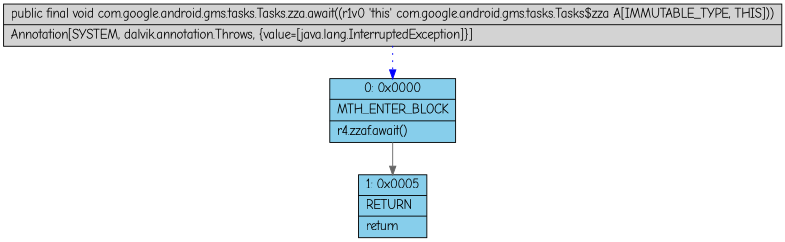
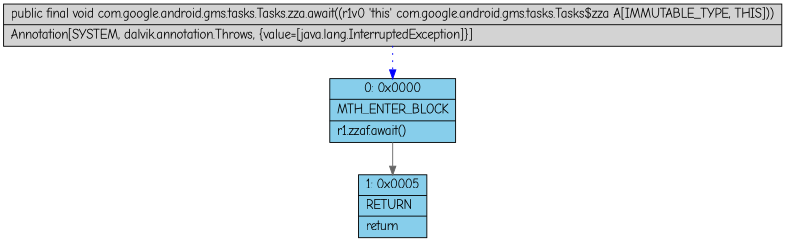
(372, 131) -> (372, 131)
